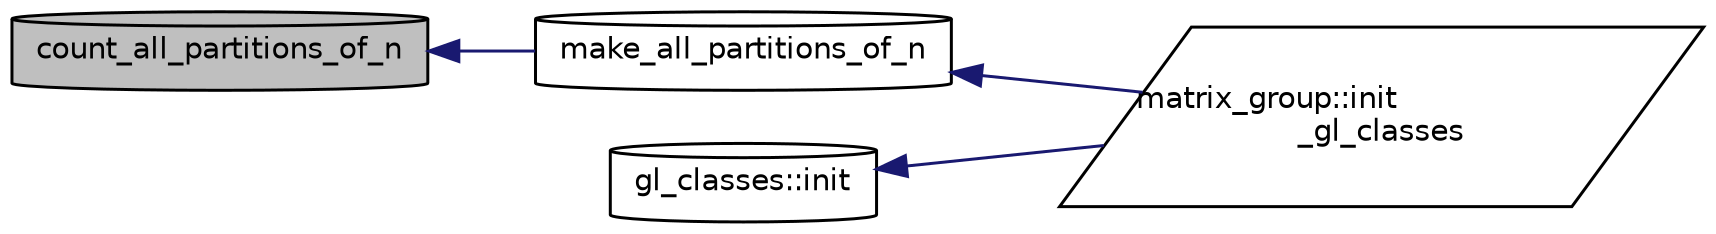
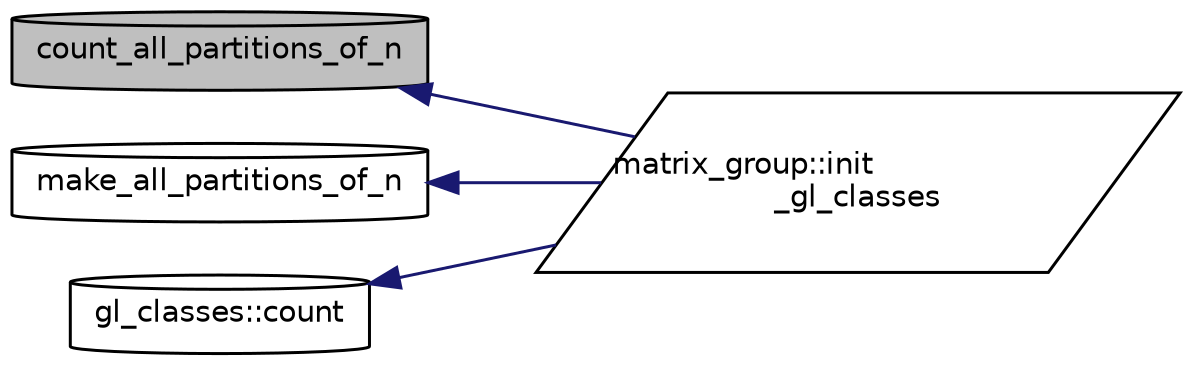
(497, 51) -> (532, 115)
(743, 183) -> (220, 314)
